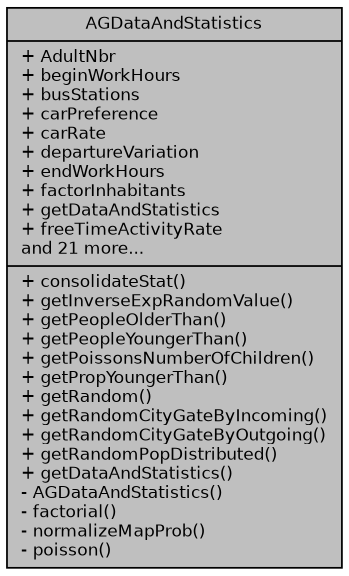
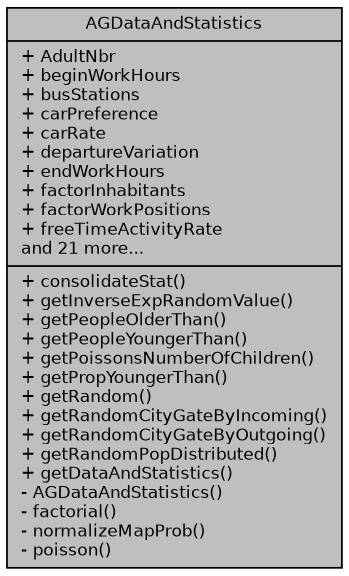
(121, 210) -> (116, 210)
